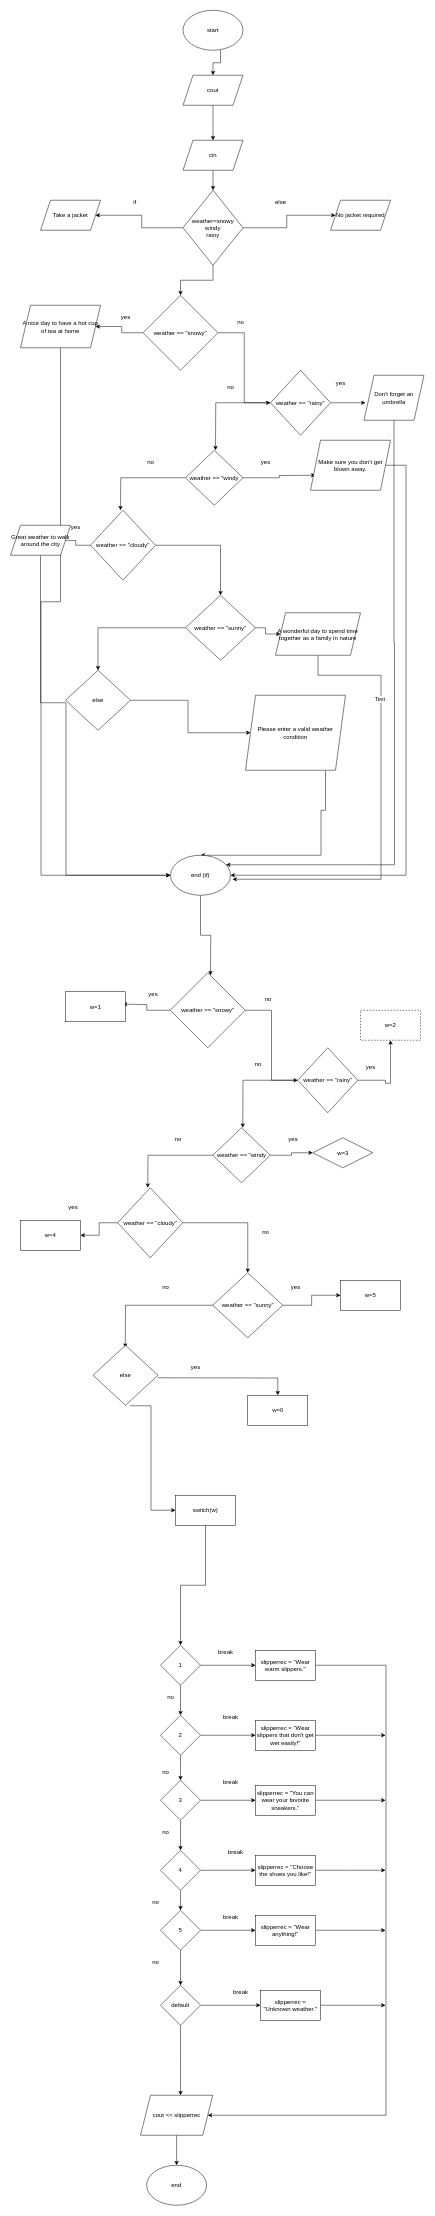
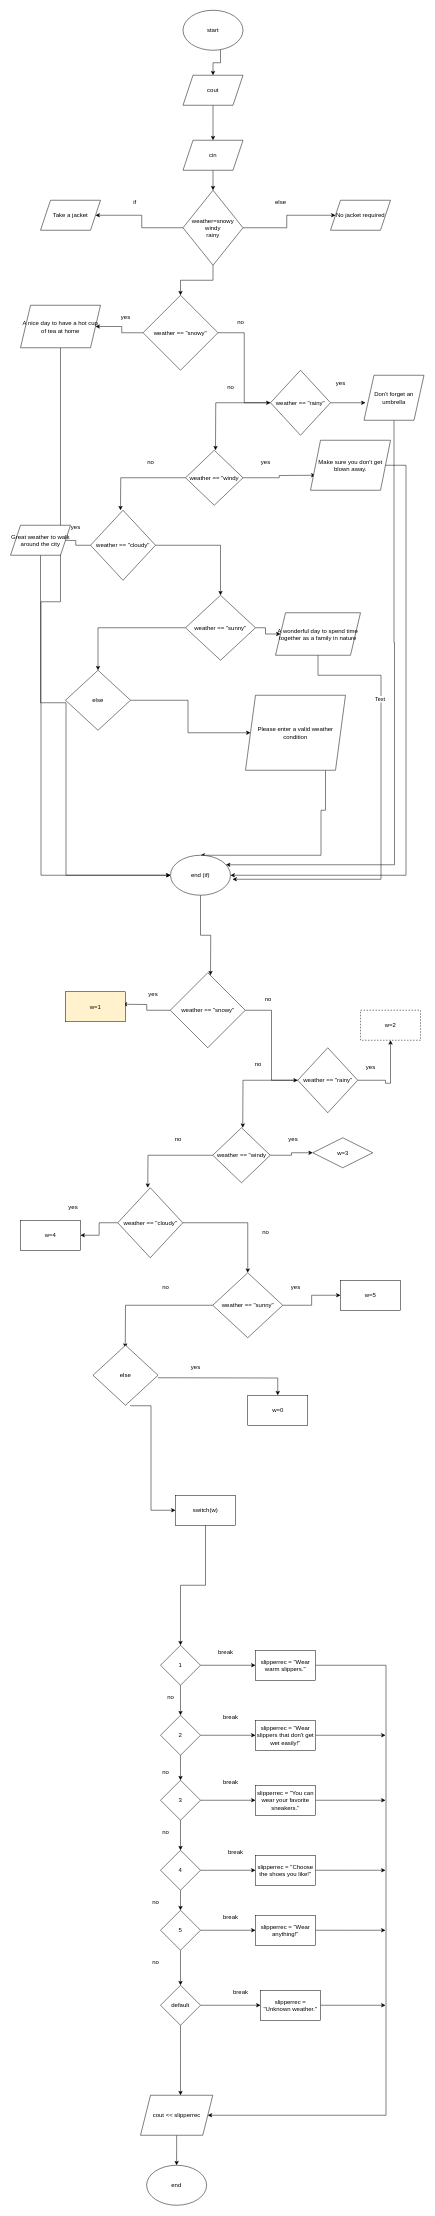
(95, 1007) -> (95, 1007)
